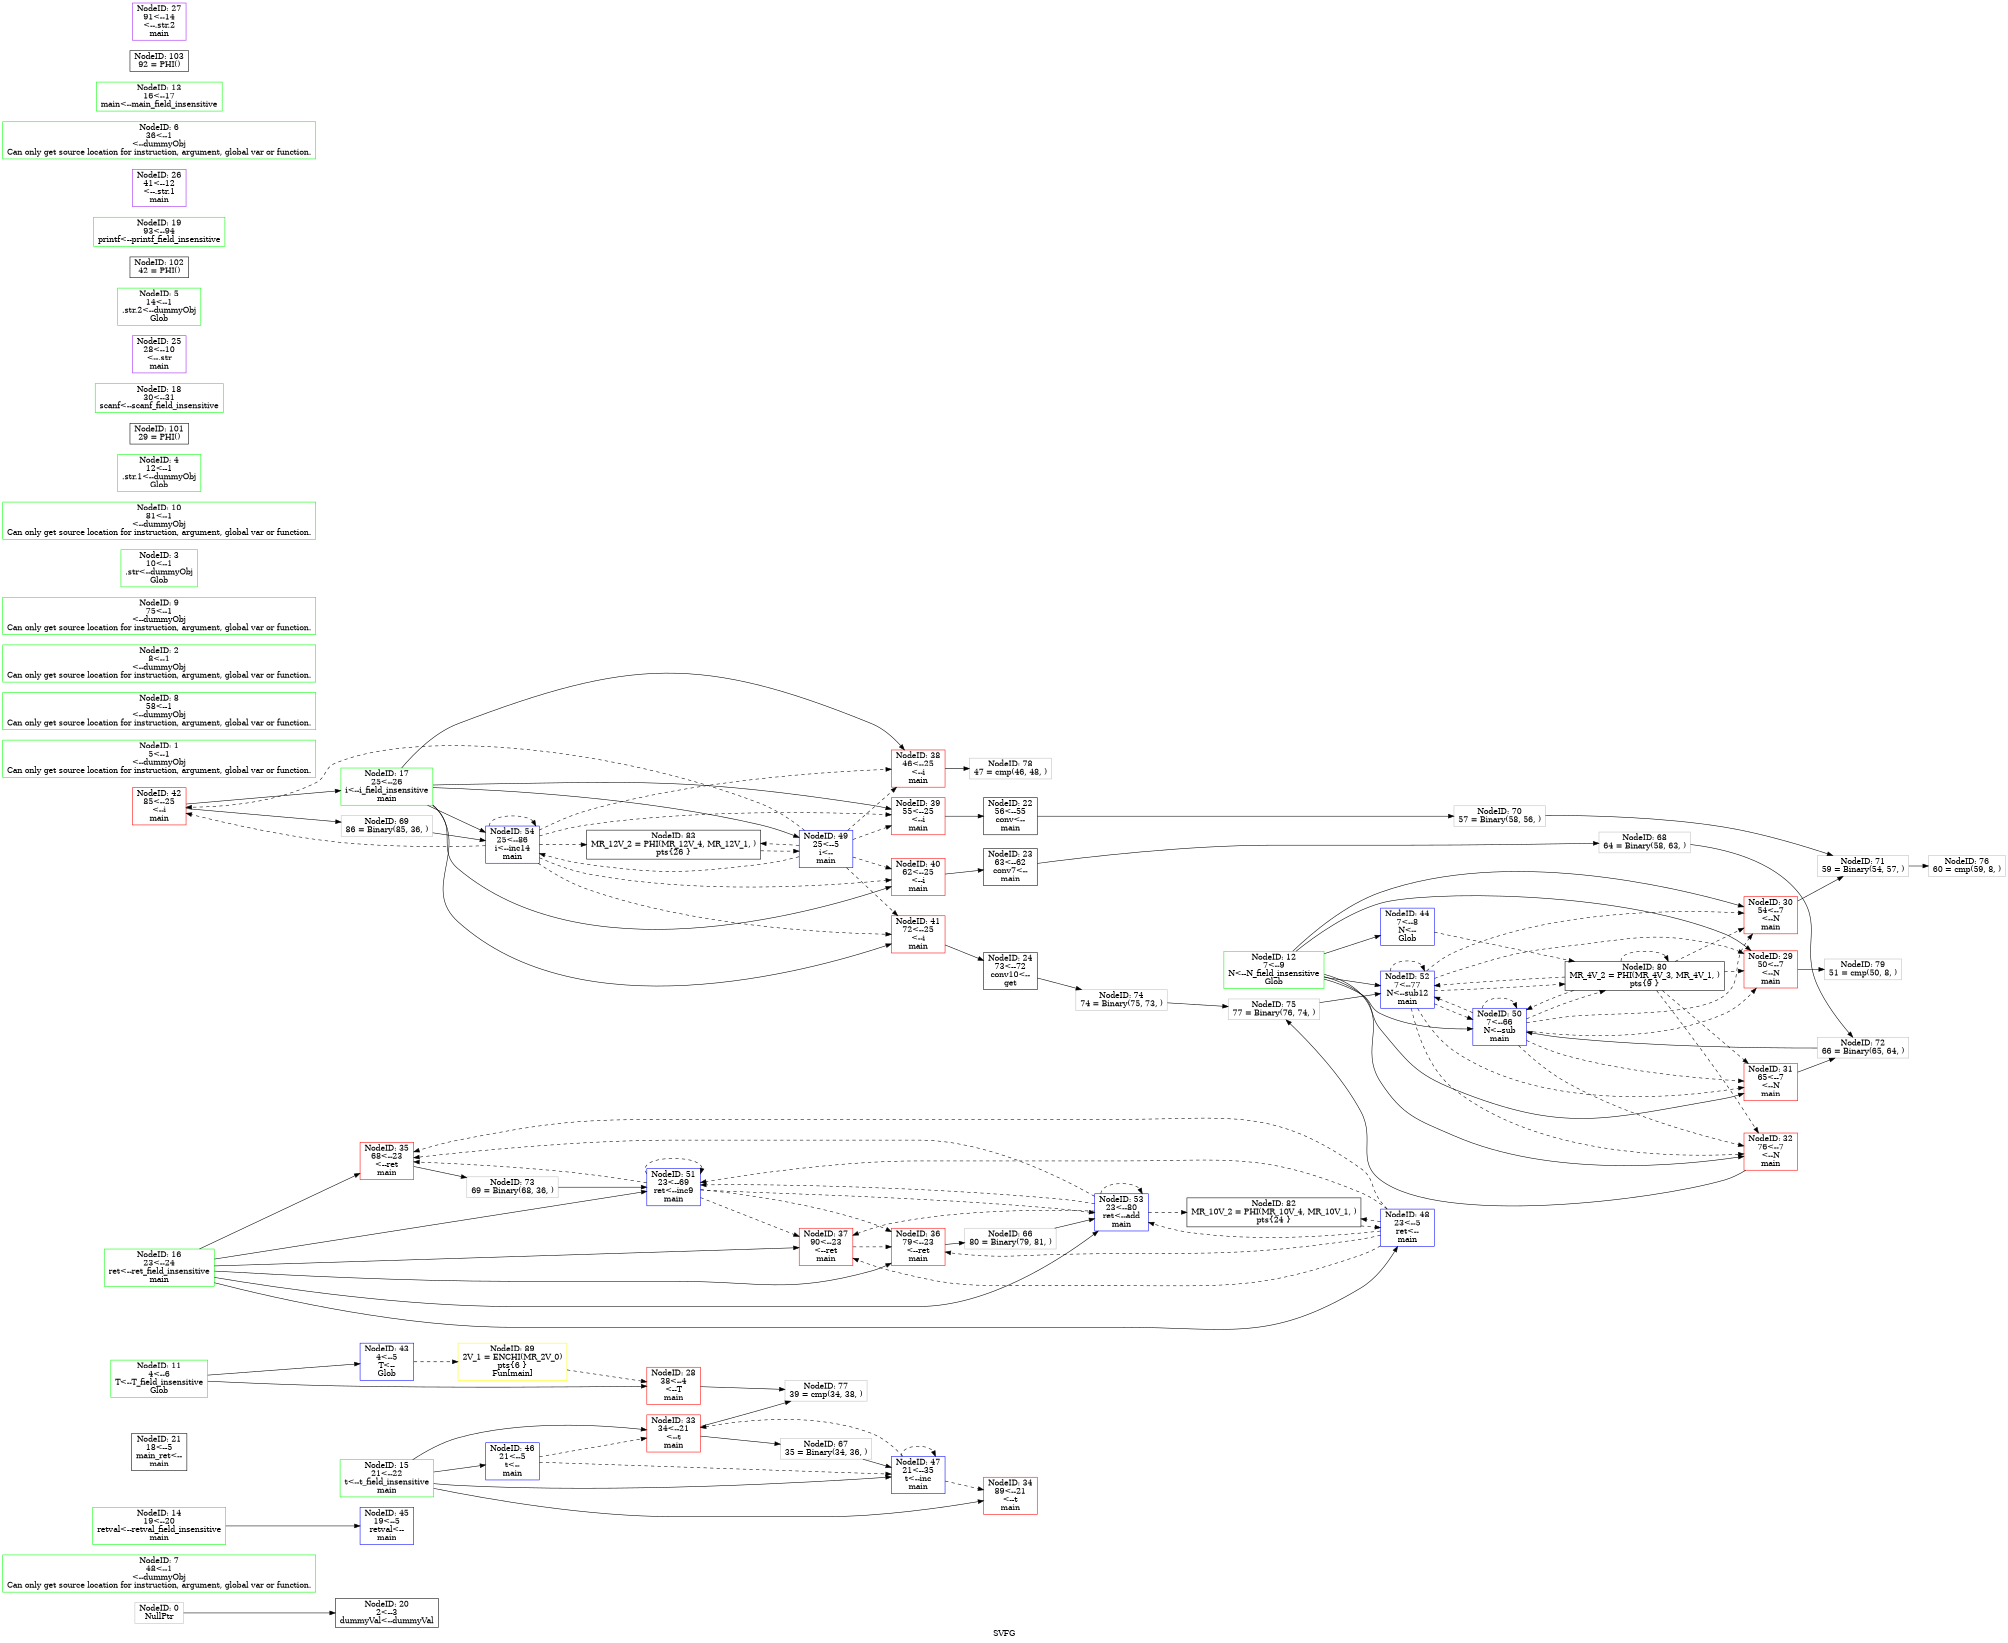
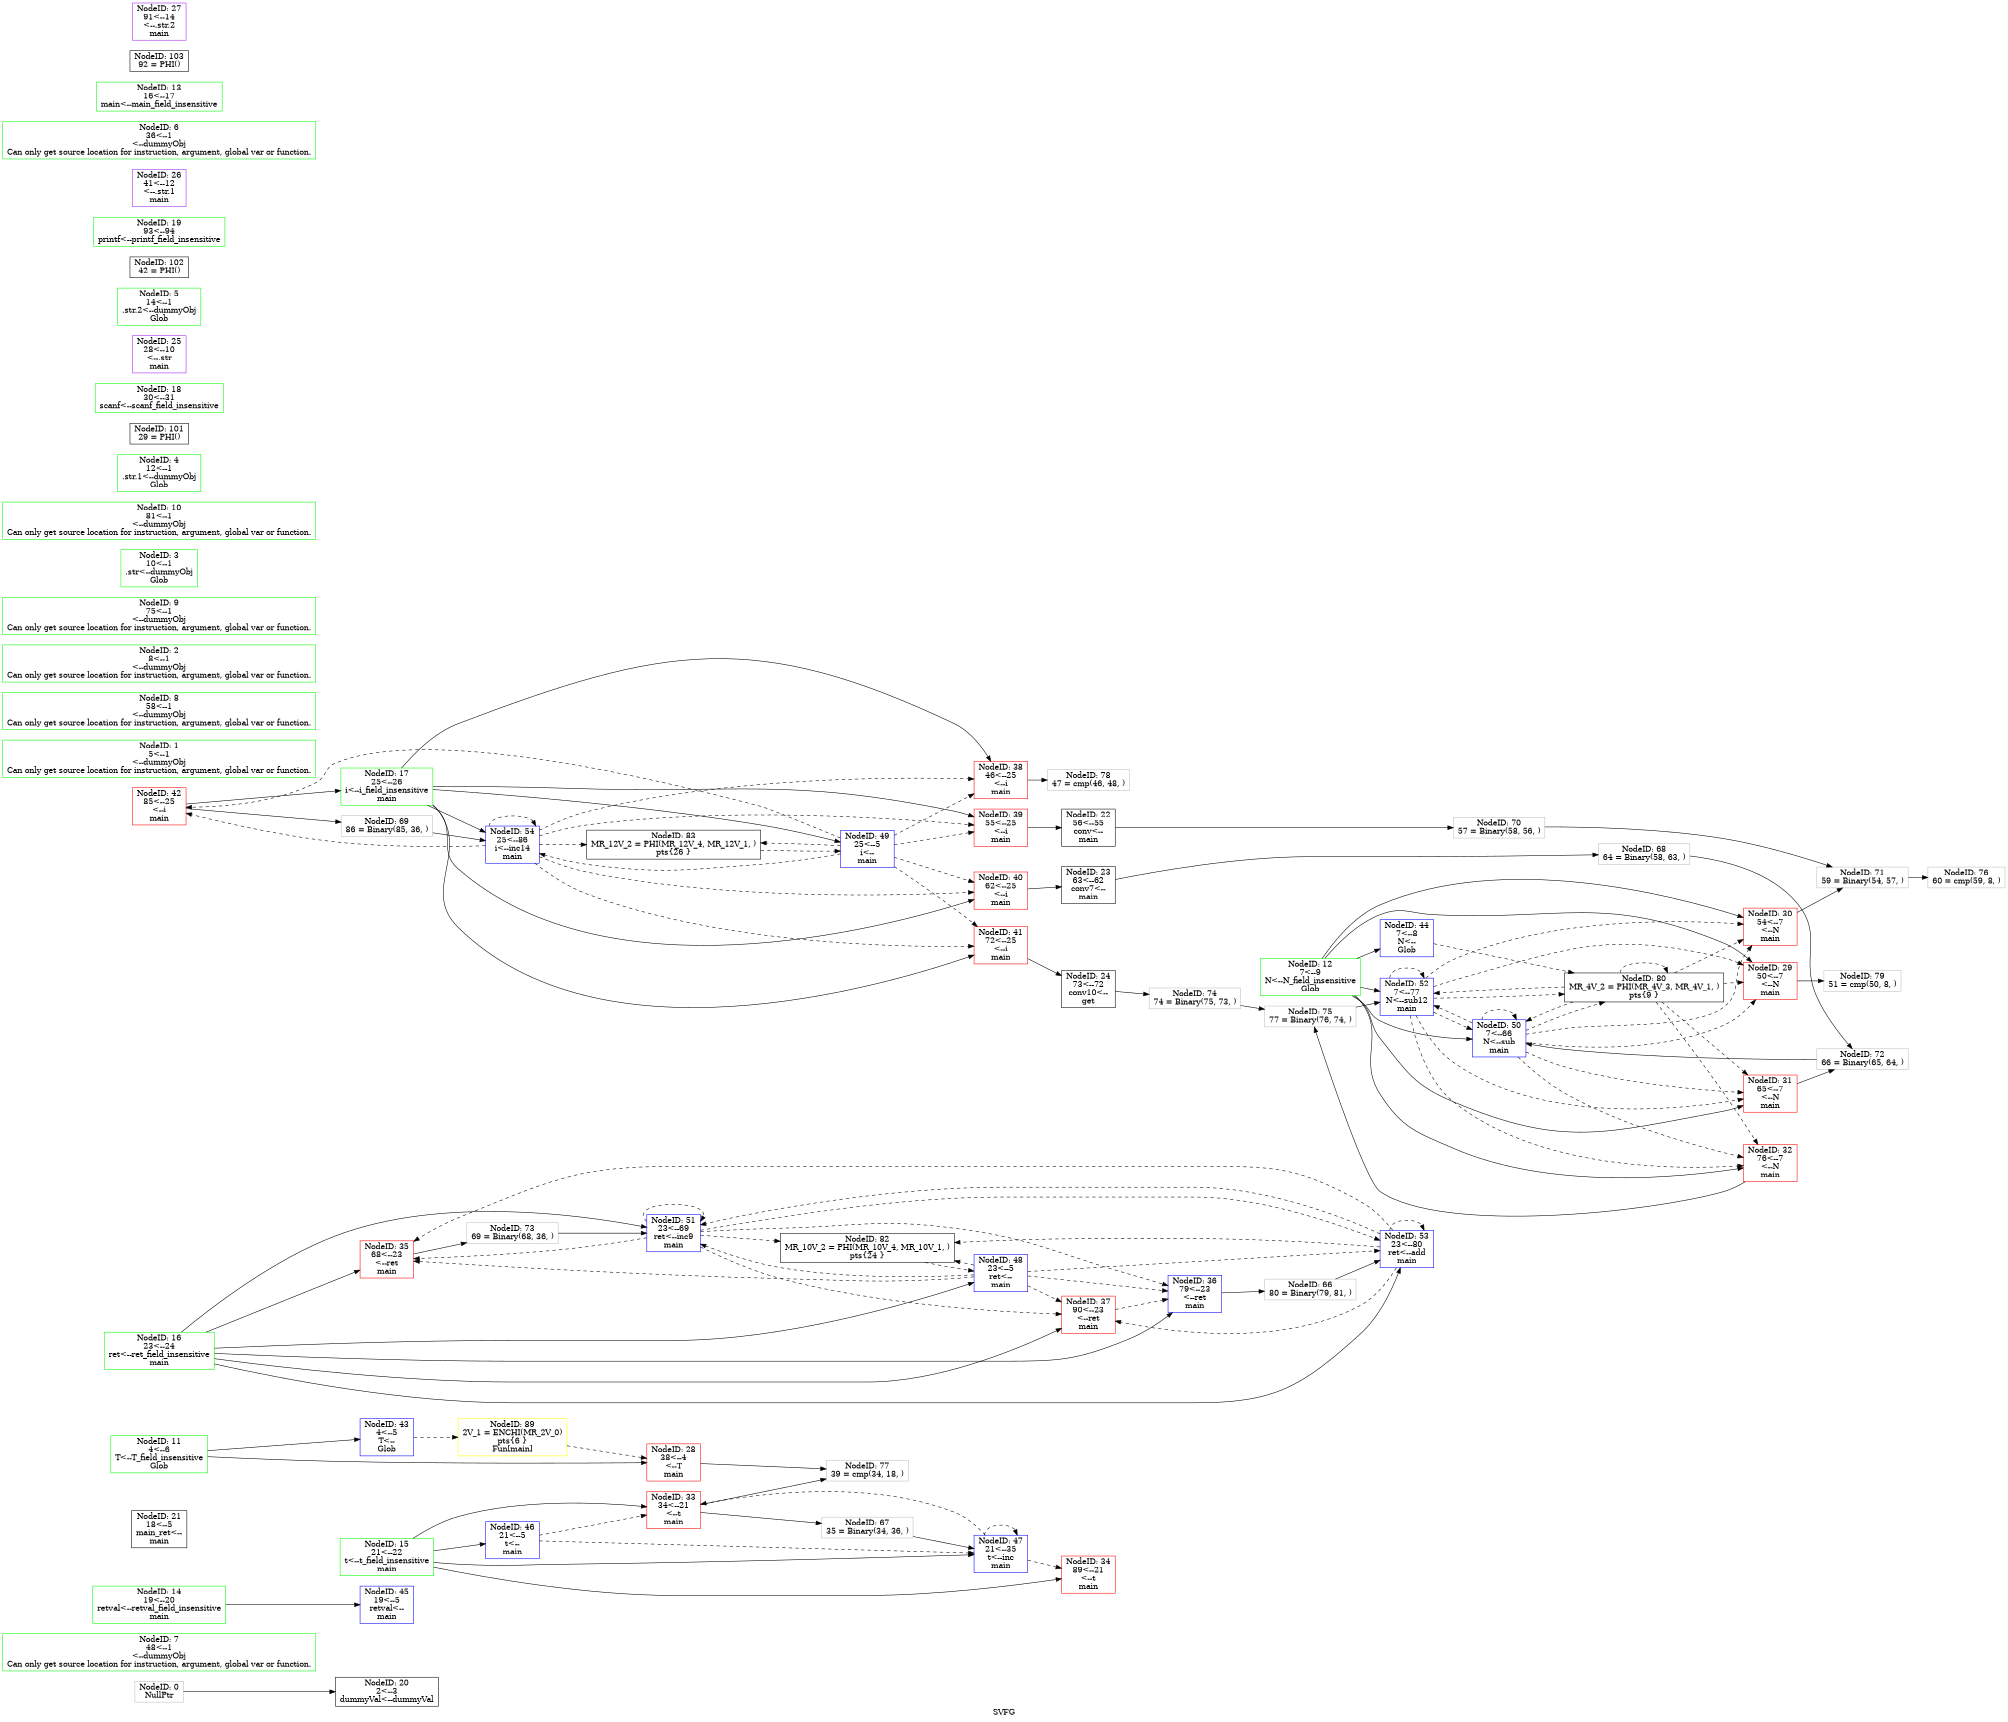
none -> (738, 1238)
(918, 1247) -> (1195, 1294)
(826, 1395) -> (867, 1474)
